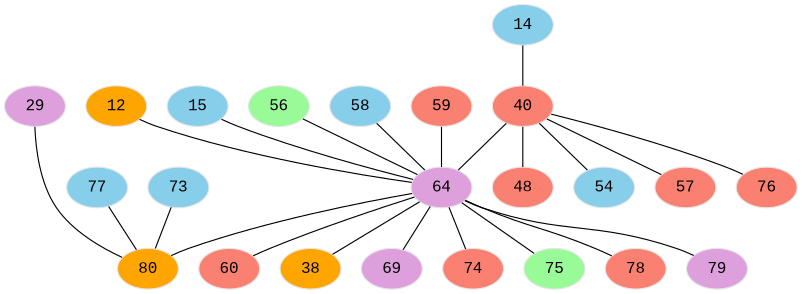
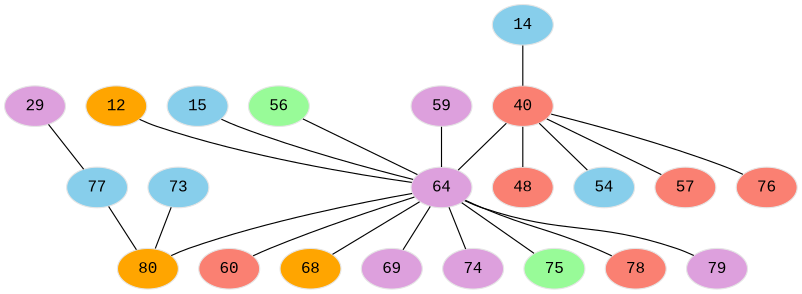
(360, 106) -> none
(442, 106) -> (442, 106)
(56, 207) -> (66, 147)
(311, 269) -> (311, 269)
(473, 269) -> (473, 269)
